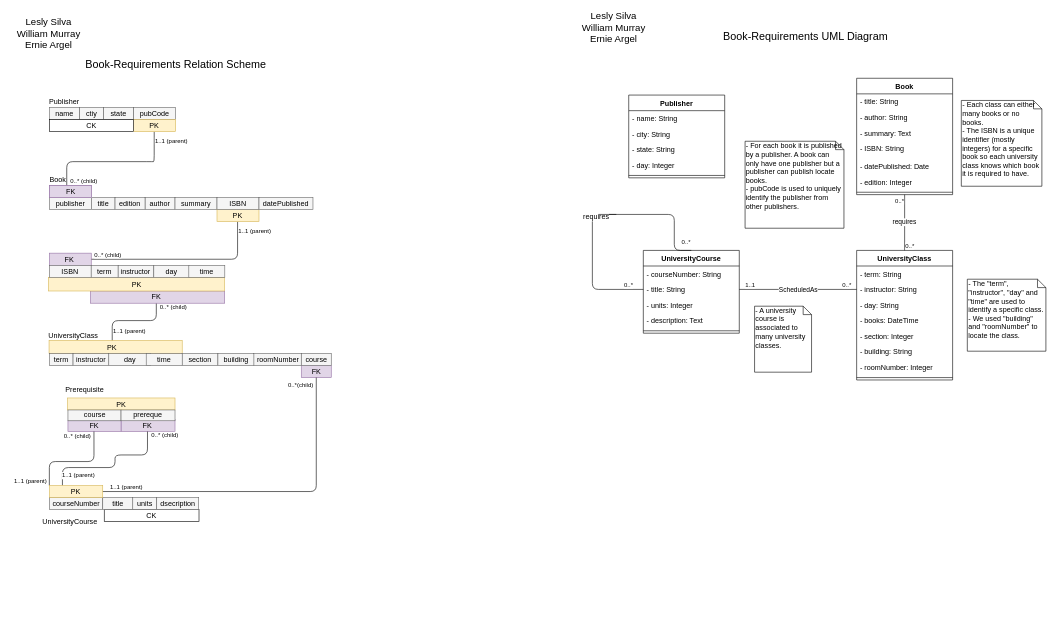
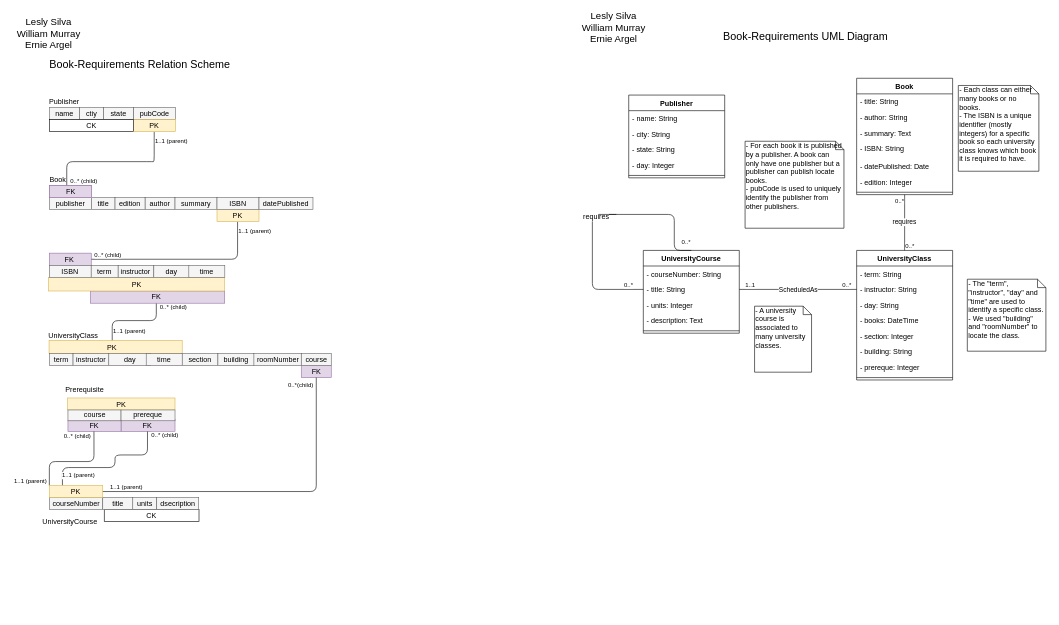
(176, 65) -> (140, 65)
(1002, 143) -> (999, 128)
(900, 368) -> (896, 368)
